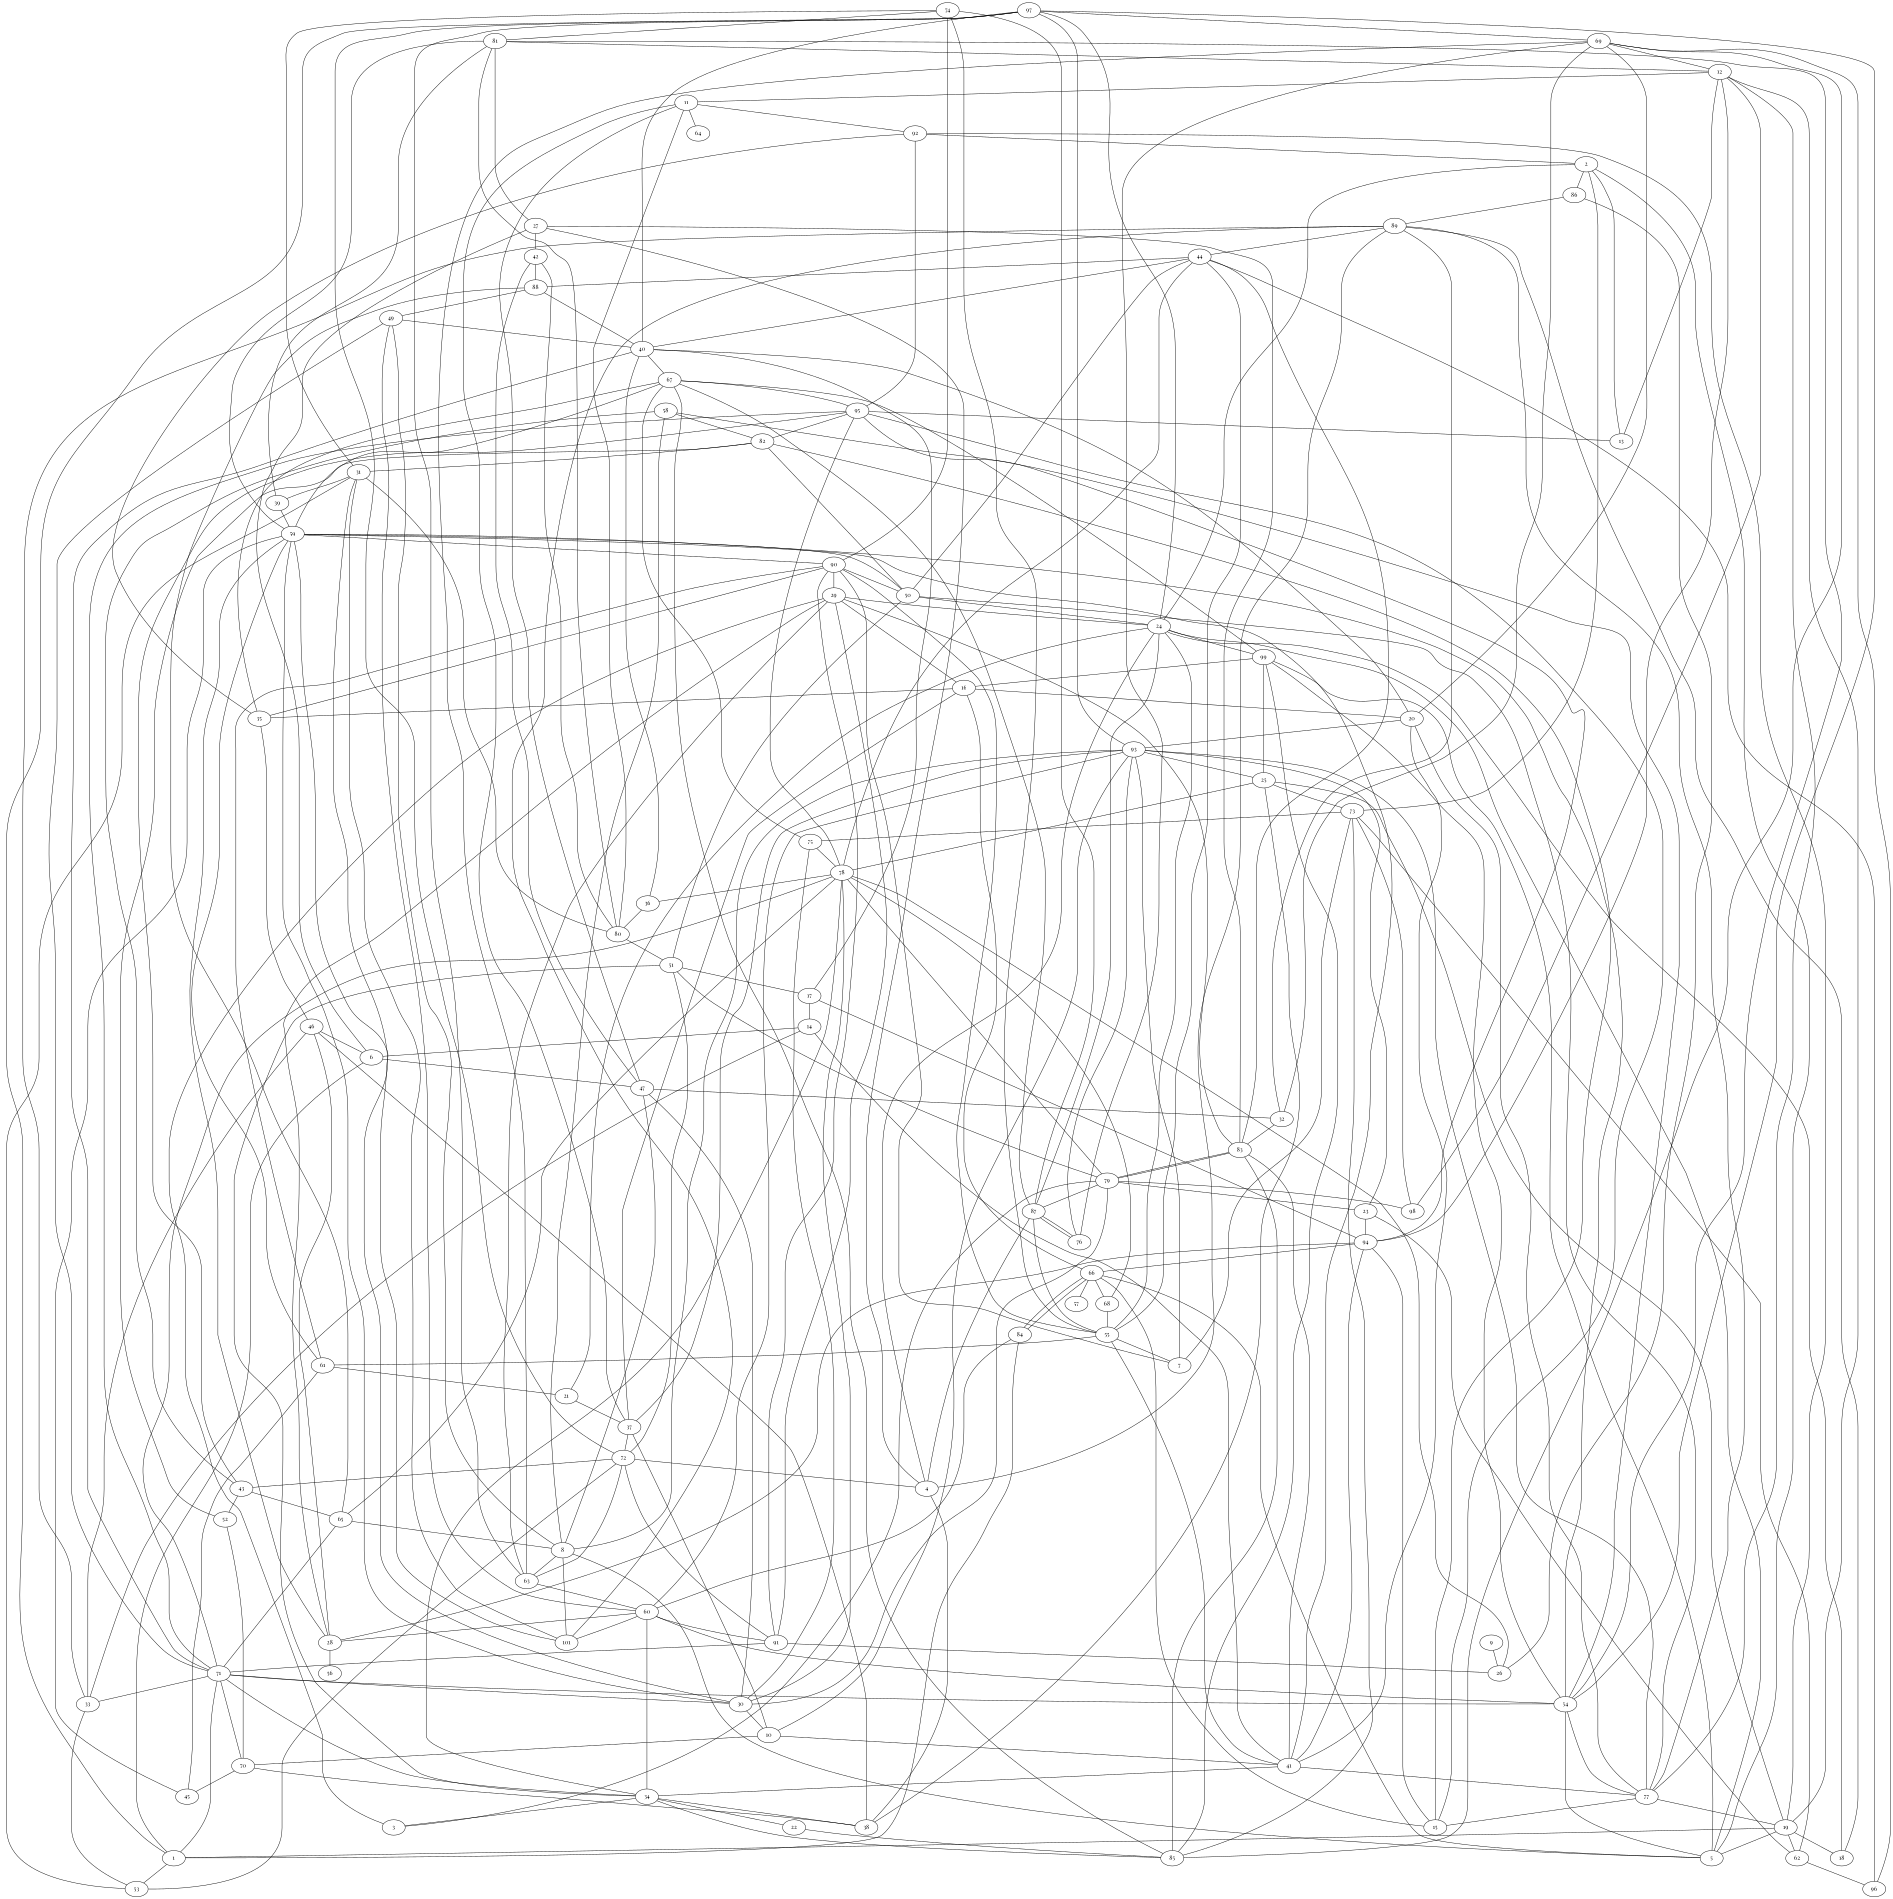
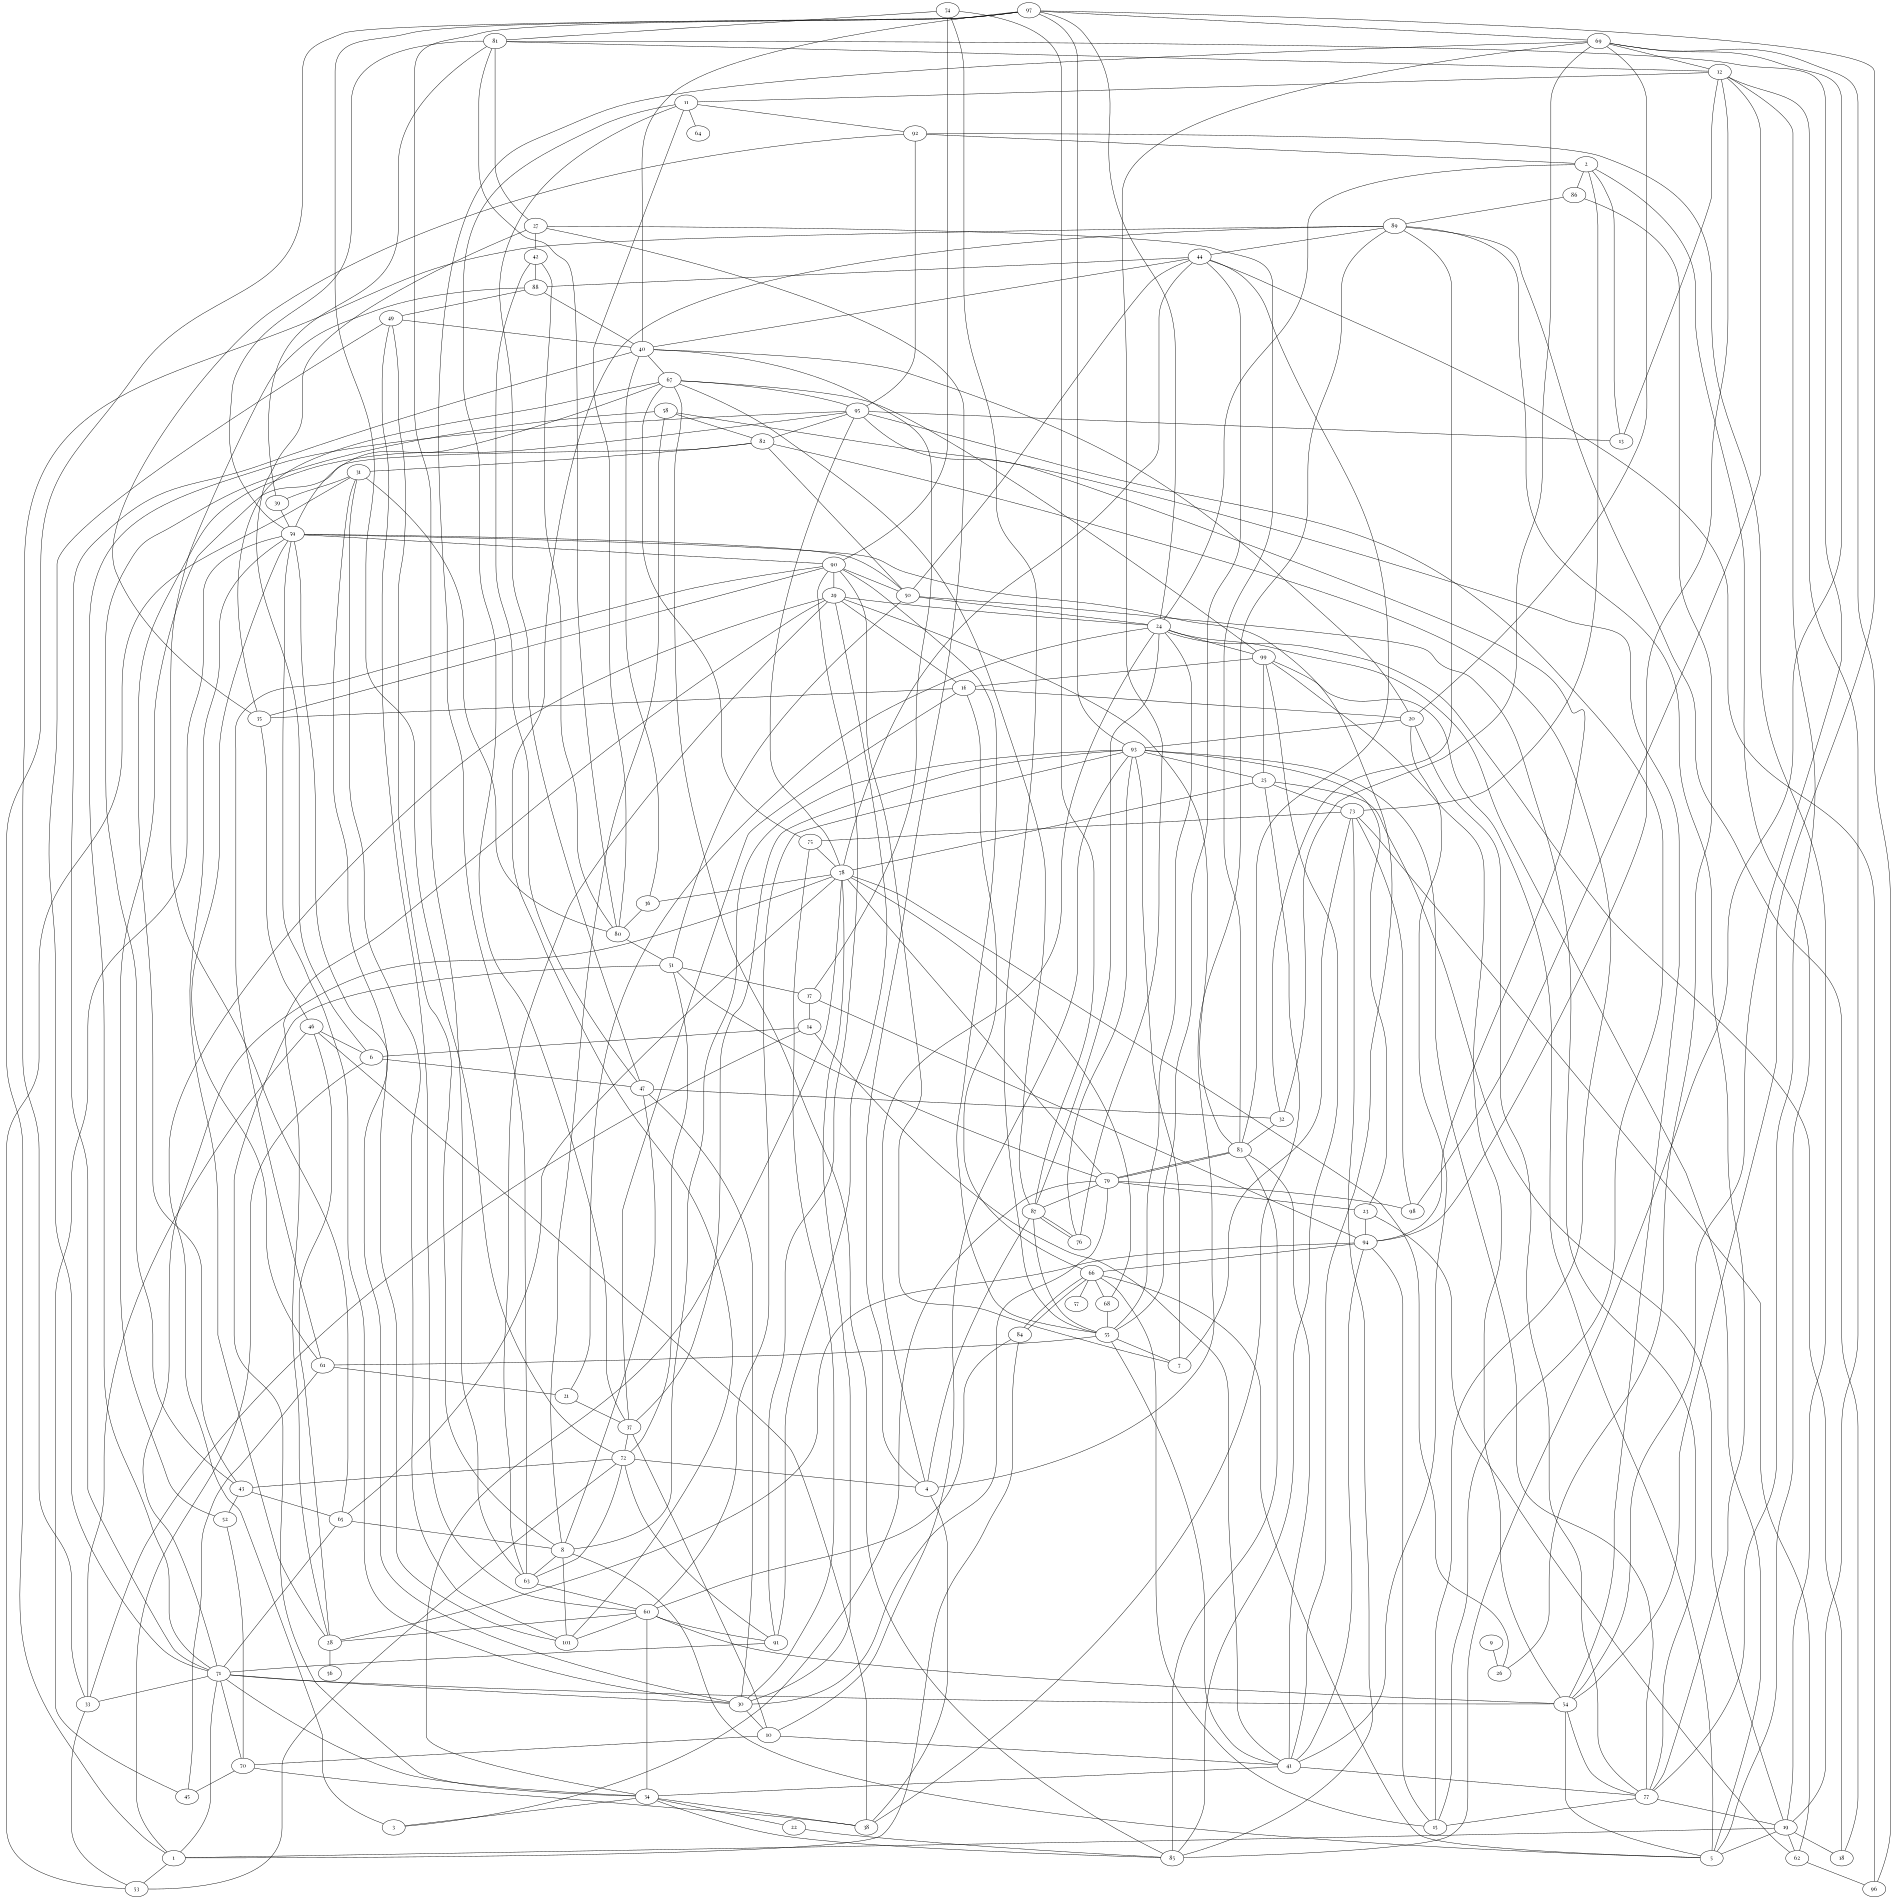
(389, 22) -> none
(1426, 643) -> none
(1138, 1658) -> none
